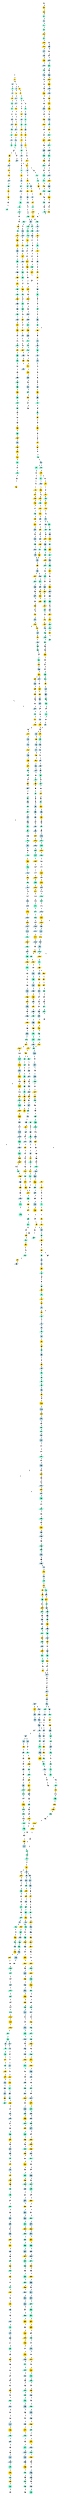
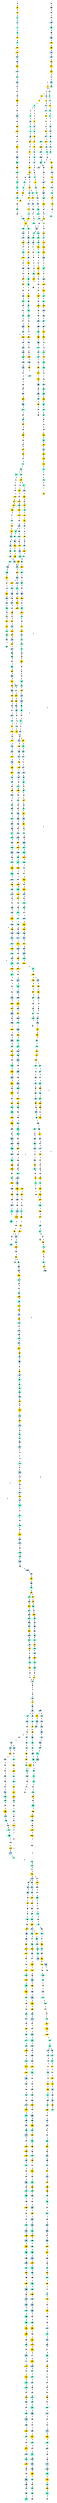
(49, 130) -> none
(23, 299) -> (28, 306)
(50, 633) -> (7, 640)
(5, 2066) -> (52, 2073)
